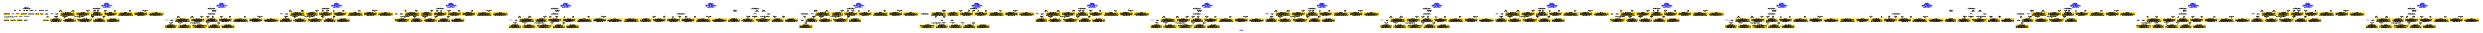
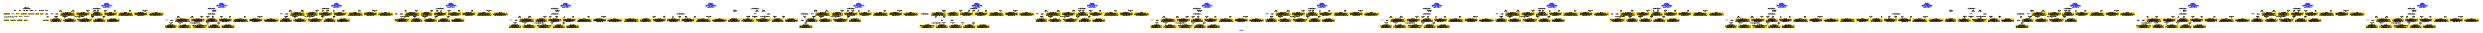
(26, 20) -> (26, 20)
